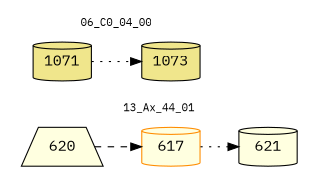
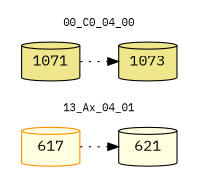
(117, 23) -> (99, 23)
(159, 108) -> (99, 108)
(62, 147) -> none
